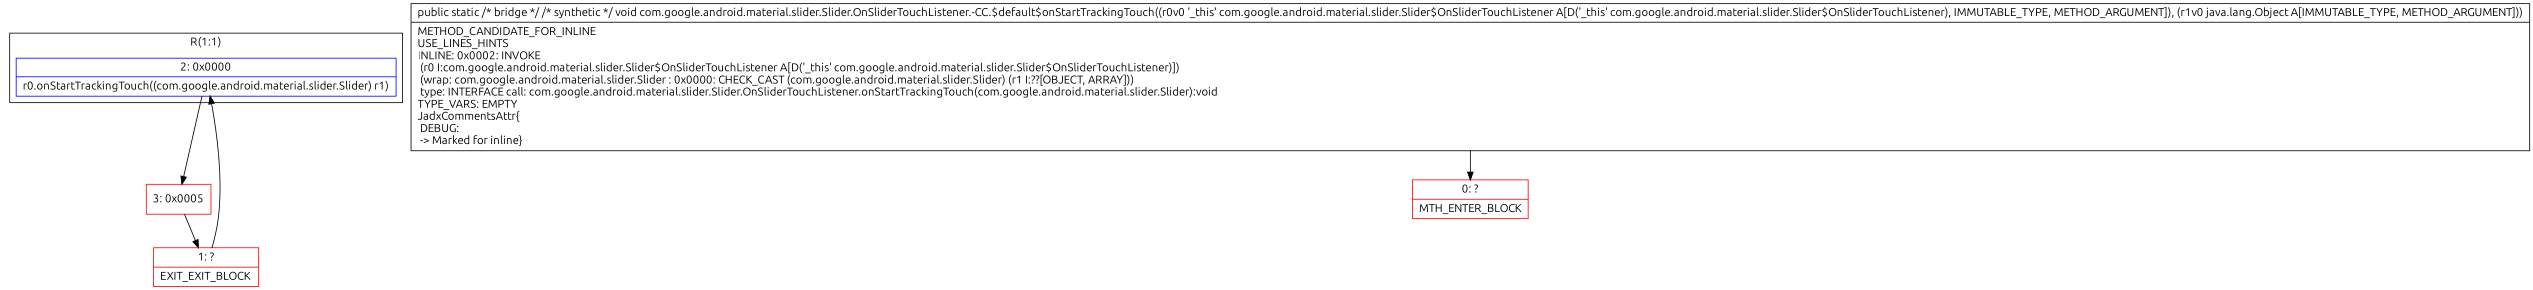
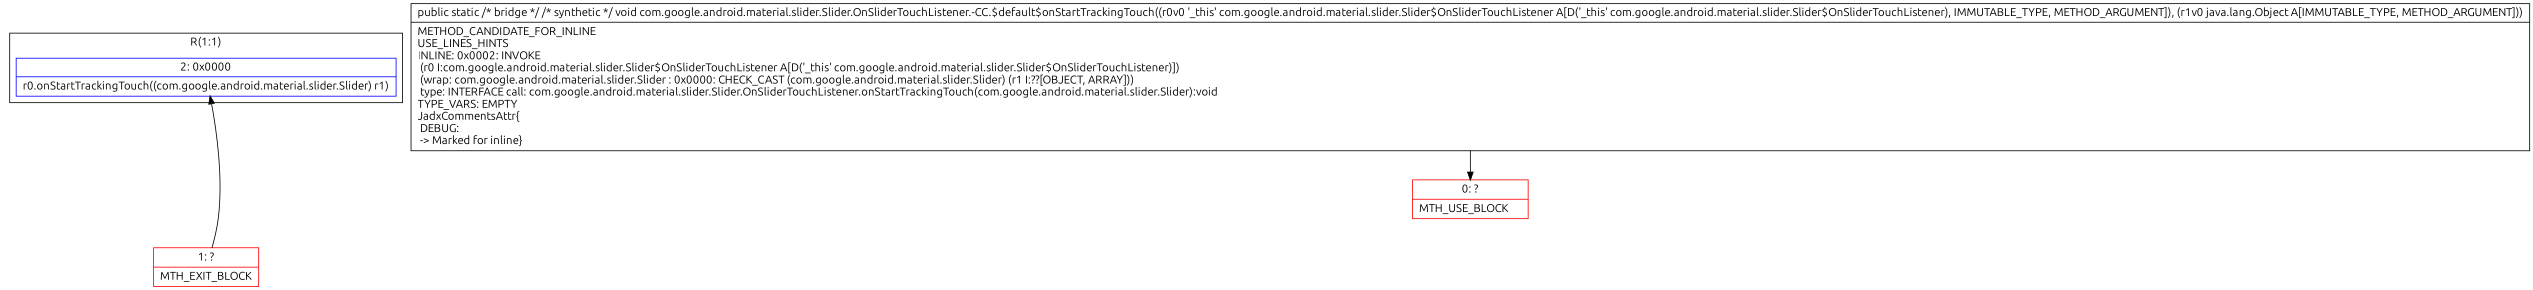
(179, 199) -> none
(1470, 209) -> (1464, 209)
(205, 276) -> (206, 276)
